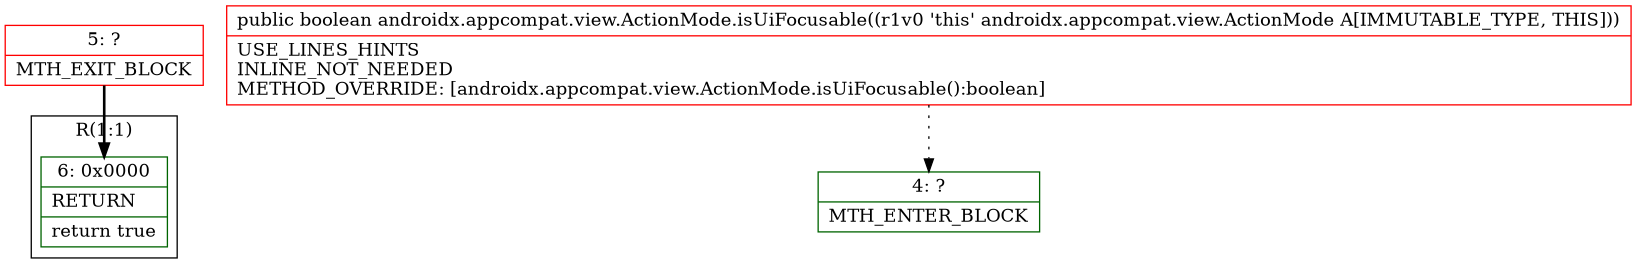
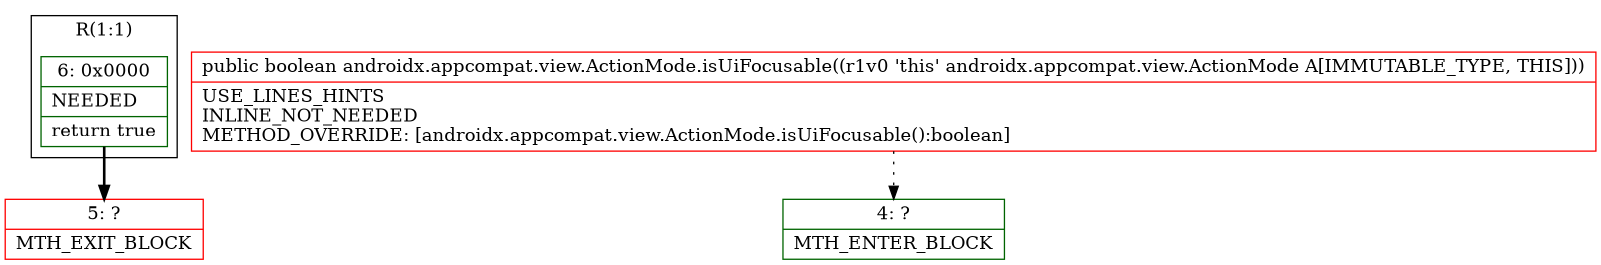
(104, 107) -> (104, 166)
(94, 201) -> (95, 101)
